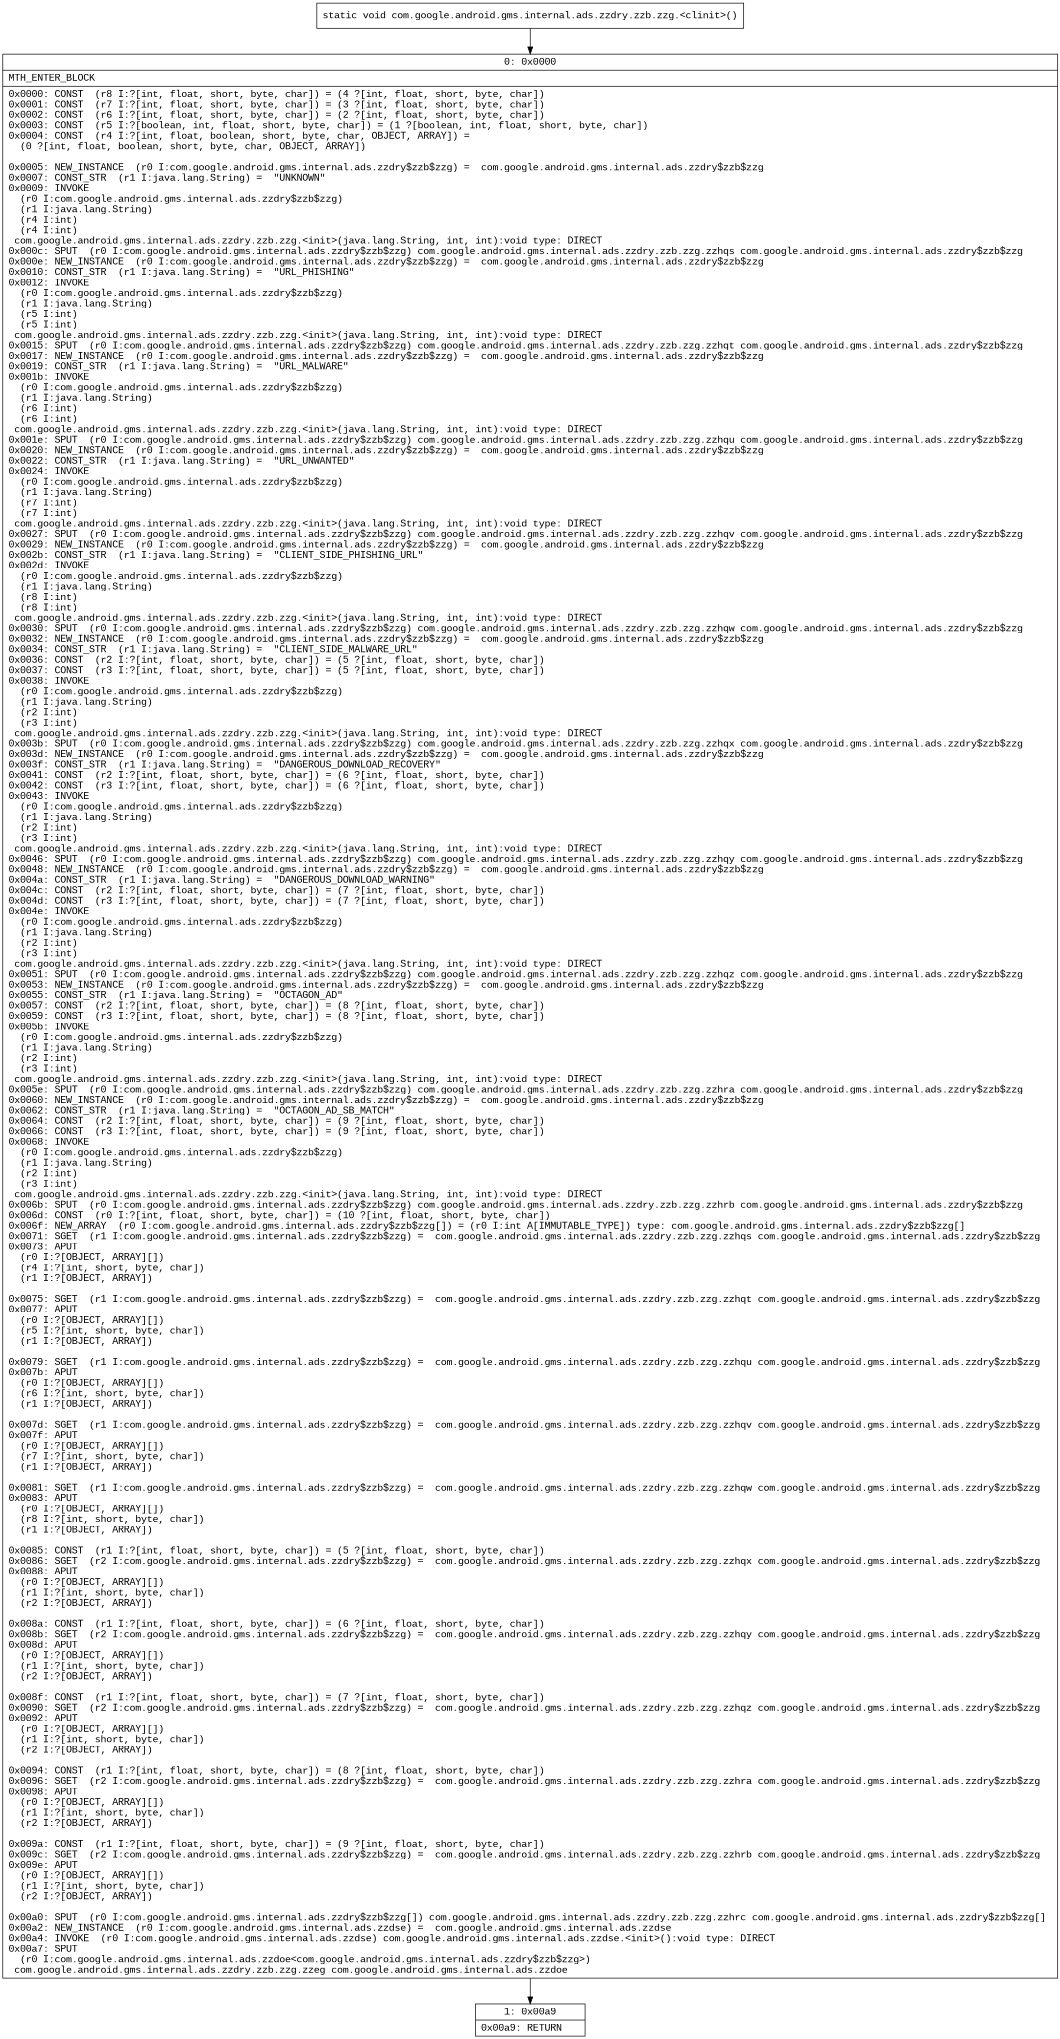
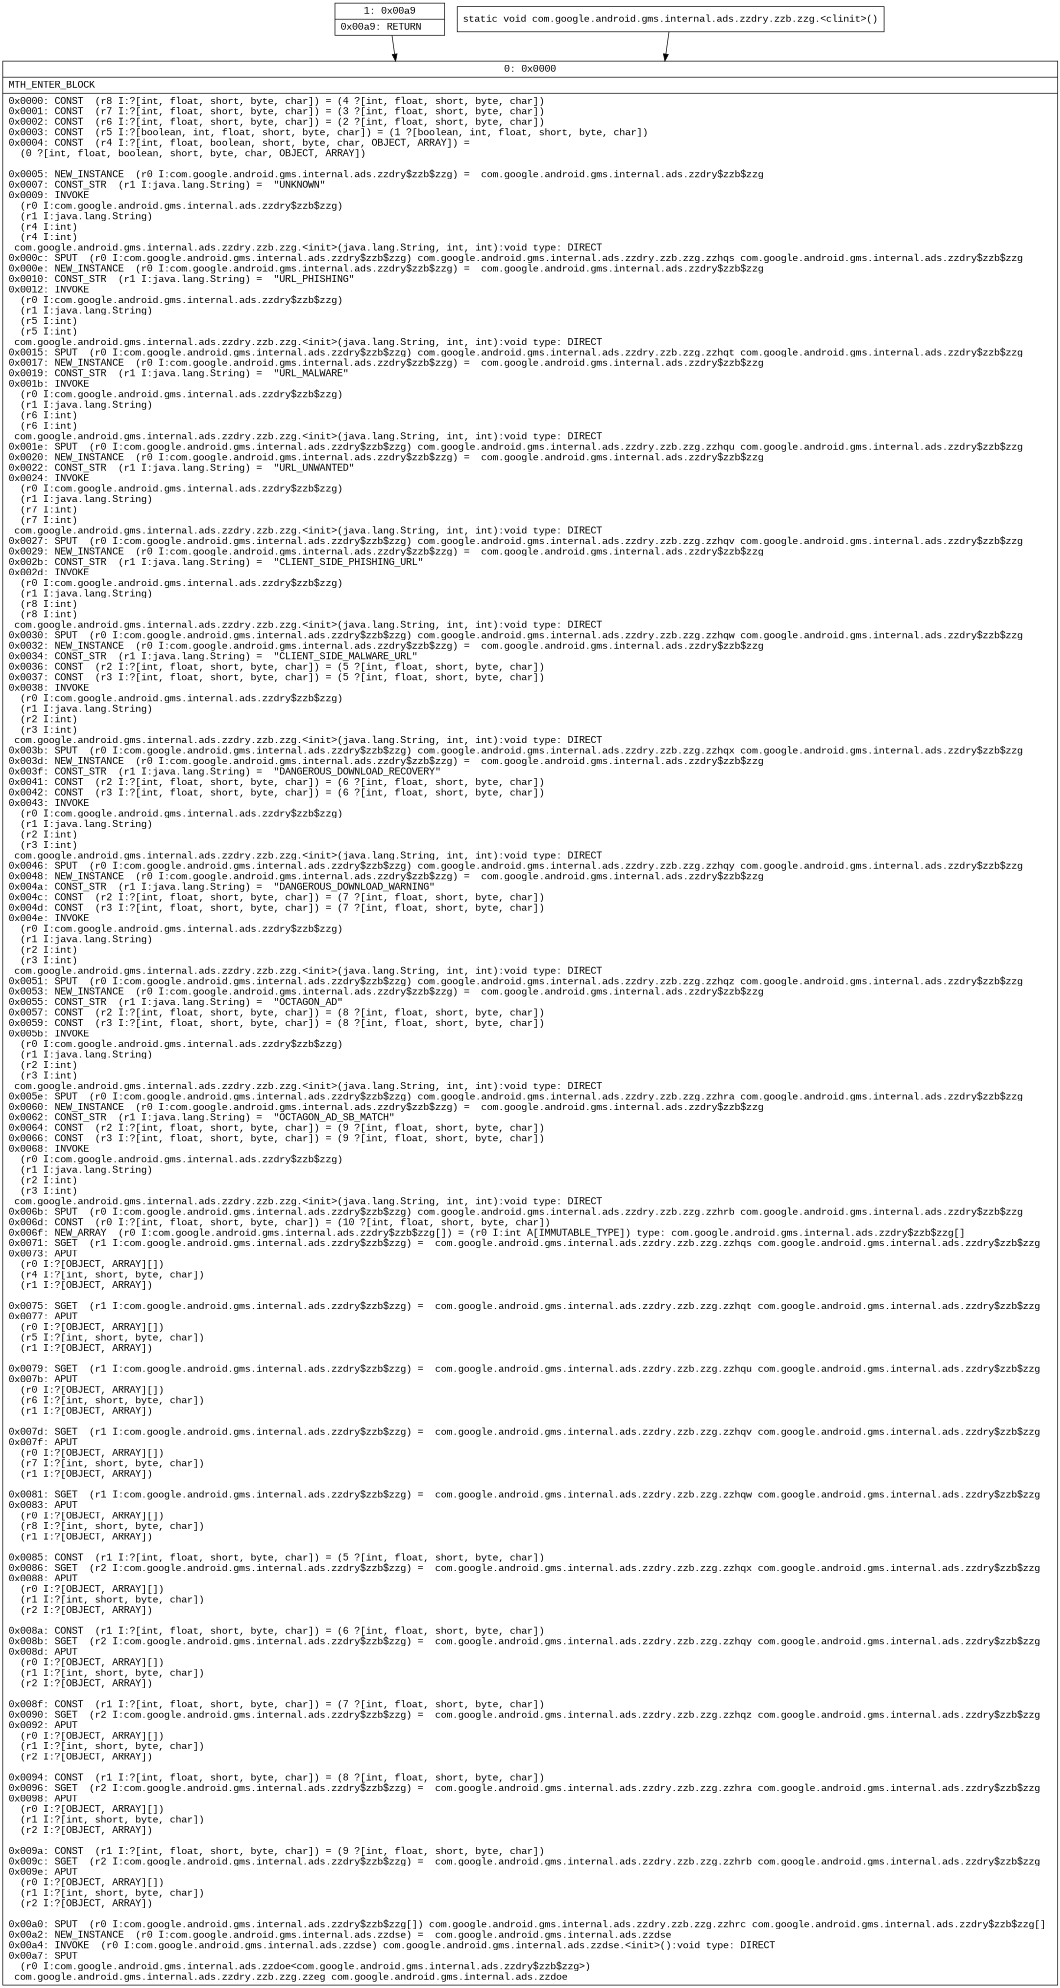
(530, 1988) -> (393, 45)
